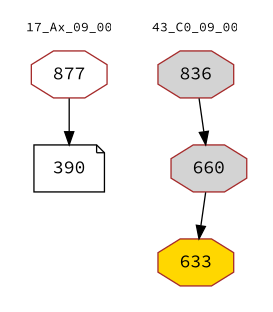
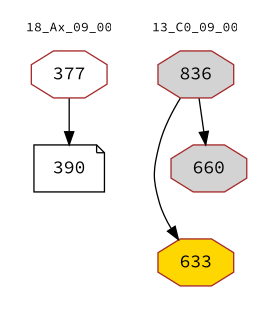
(70, 28) -> (70, 28)
(196, 28) -> (196, 28)
(69, 74) -> (69, 74)
(203, 209) -> (155, 162)
